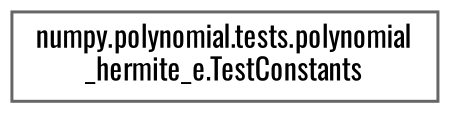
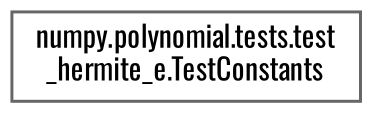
(225, 57) -> (186, 57)
